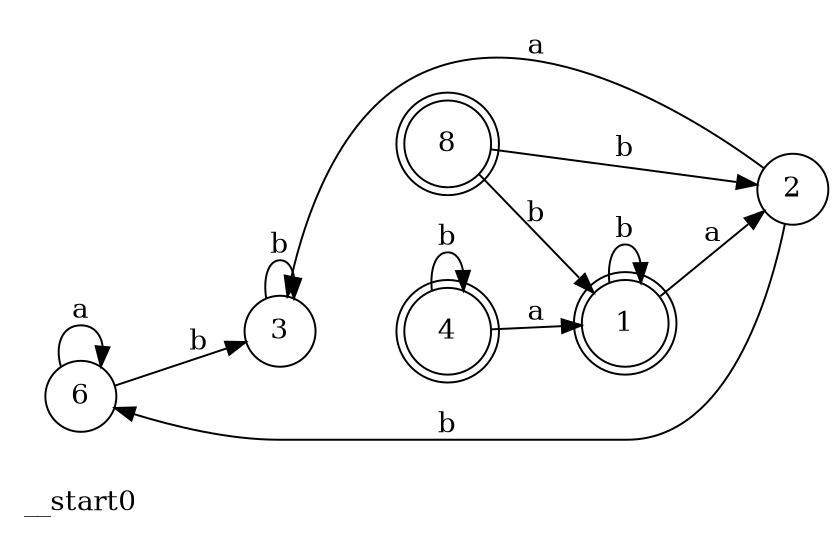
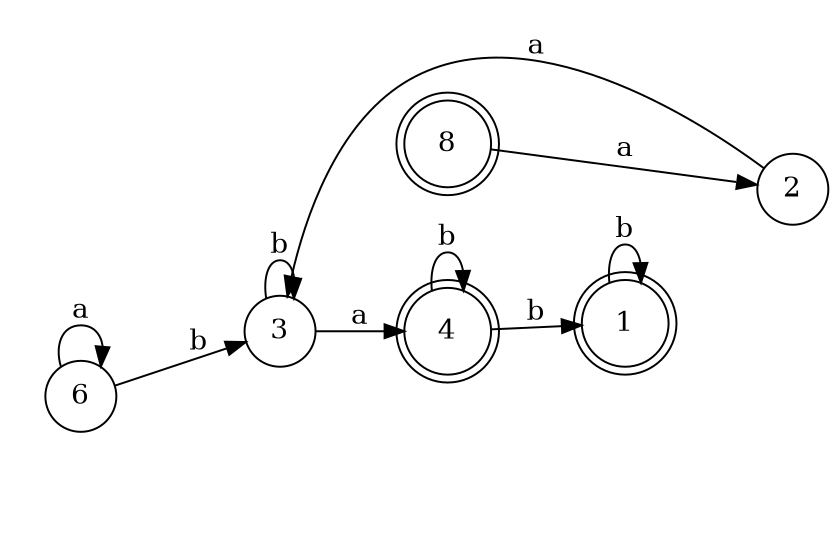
(625, 149) -> (625, 149)
(529, 226) -> none
(704, 260) -> none
(536, 313) -> (536, 313)
none -> (350, 331)
(523, 440) -> none
(81, 503) -> none
